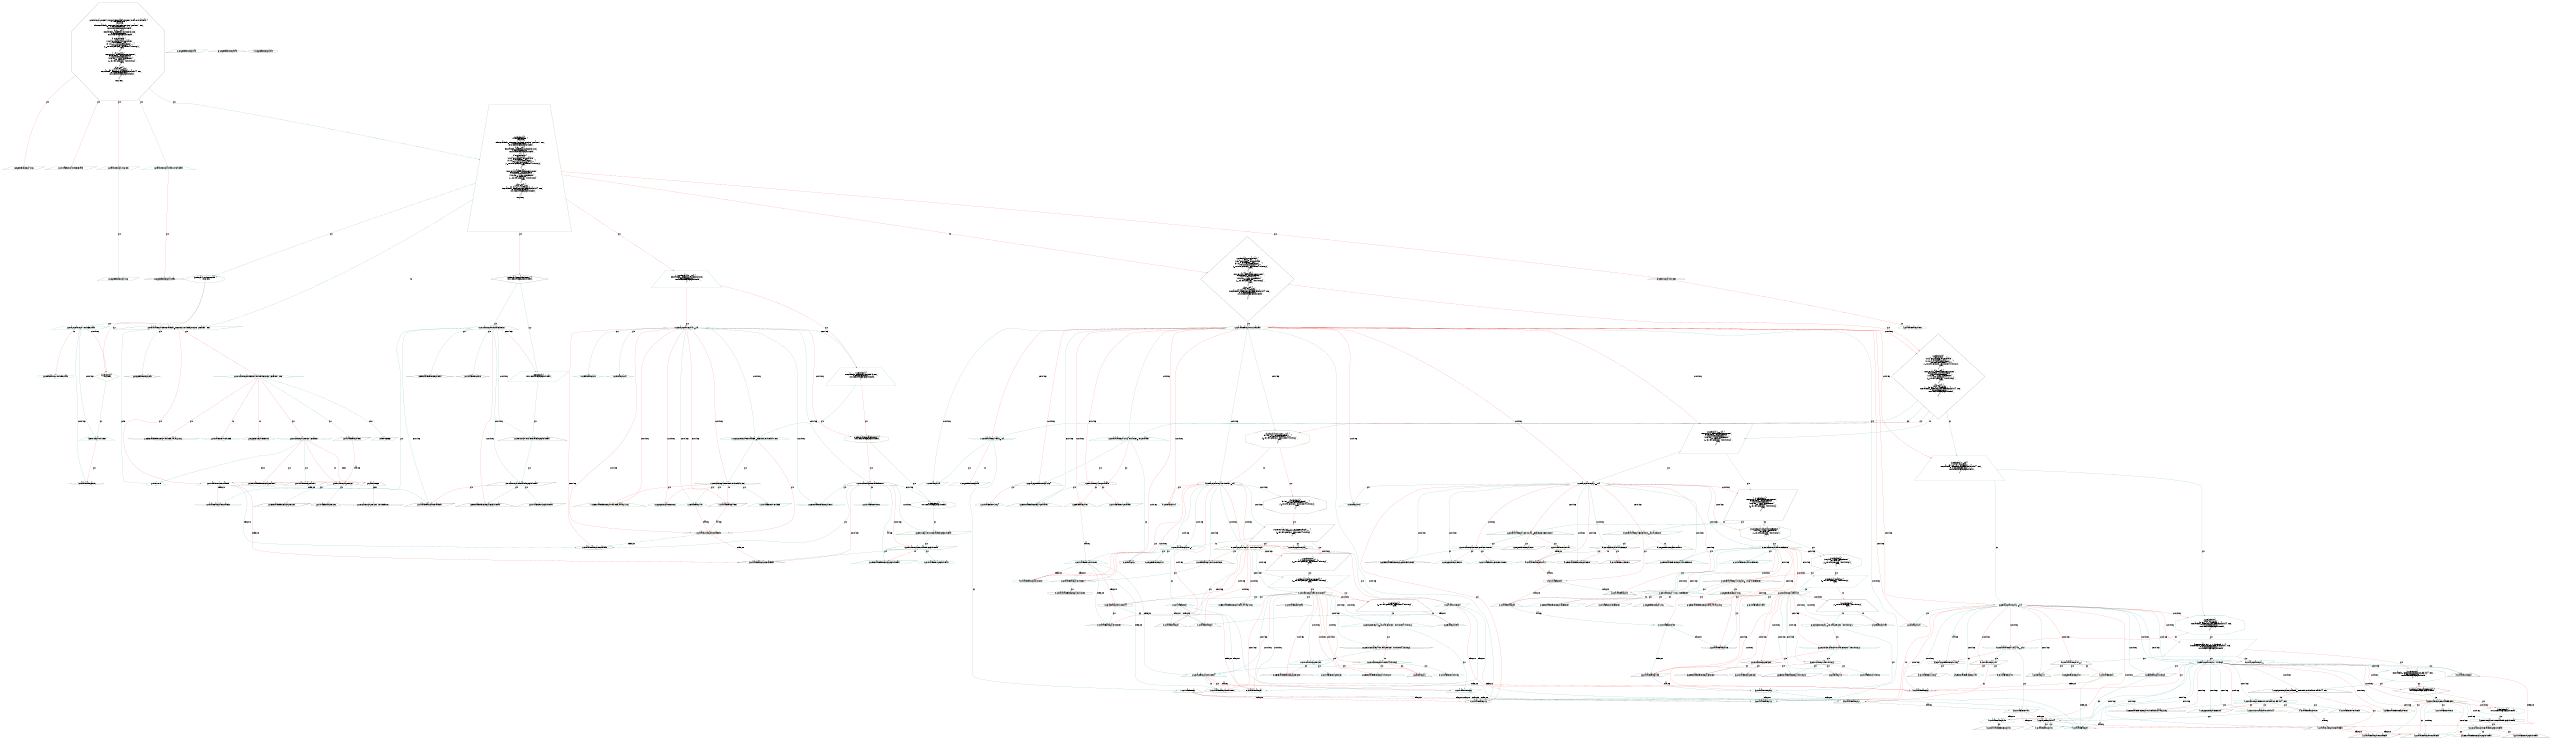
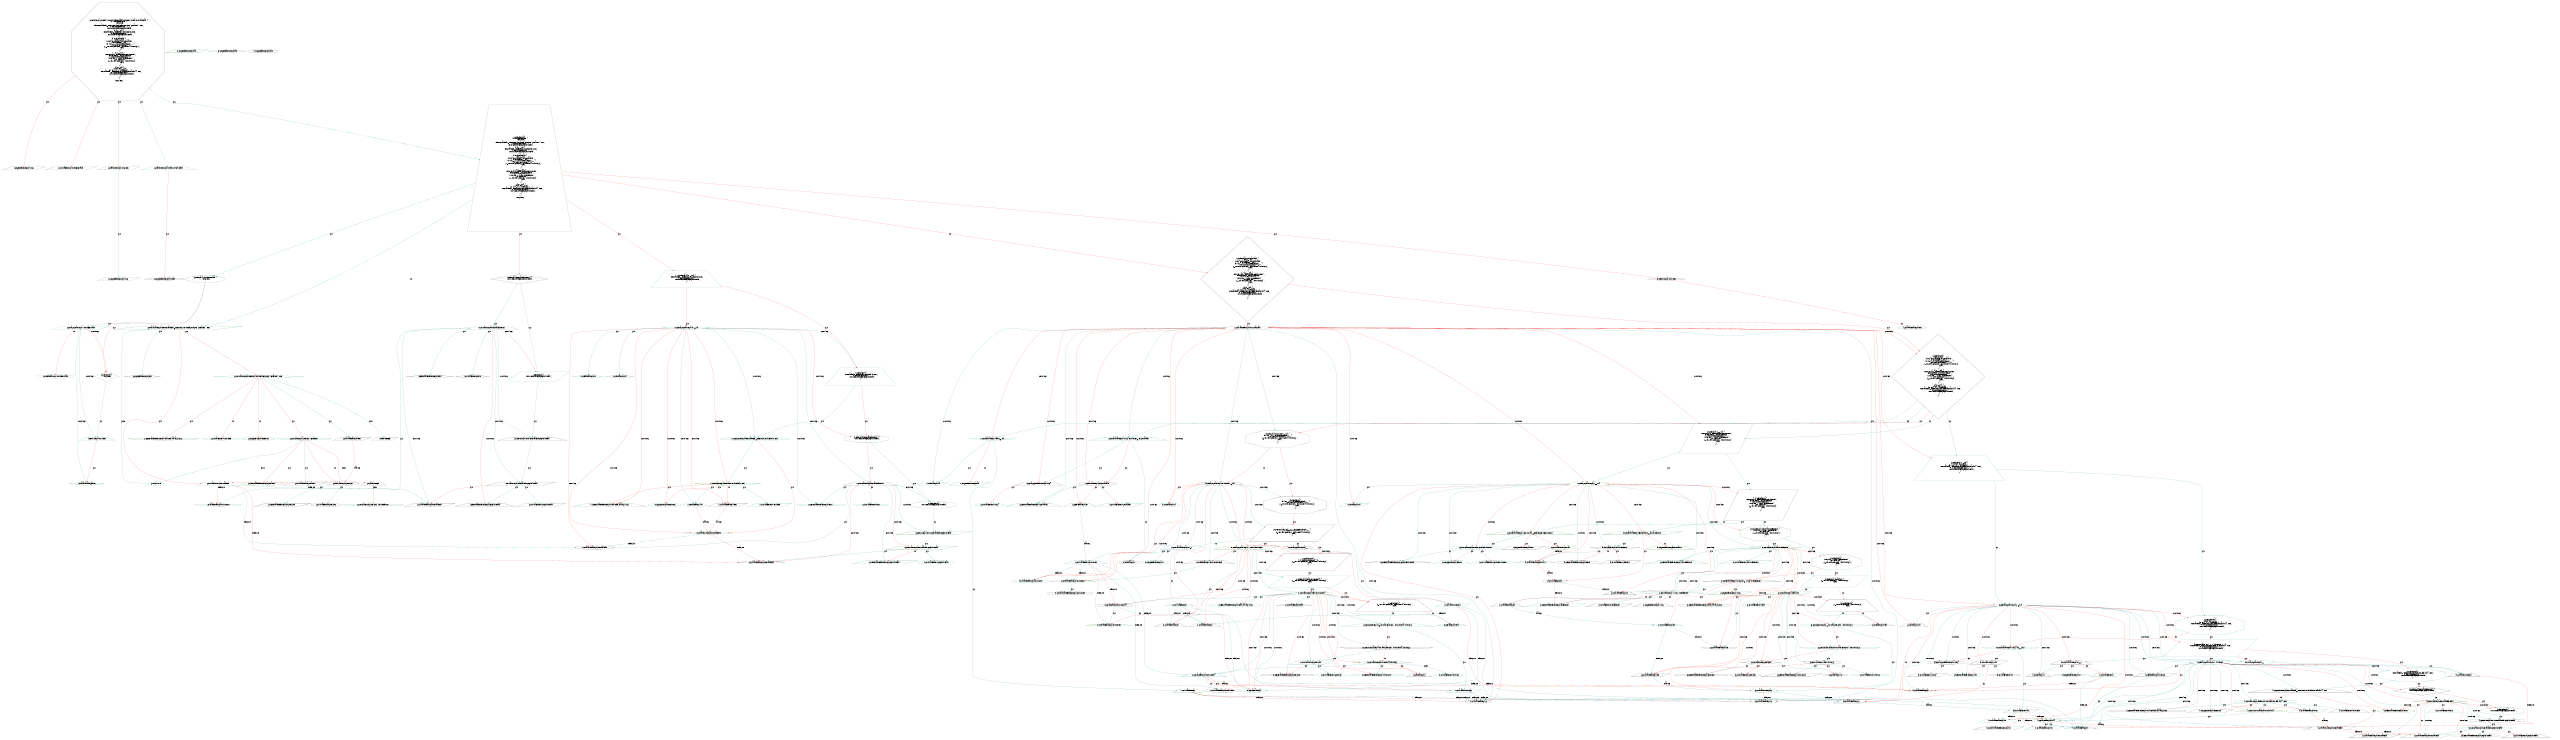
(218, 505) -> (218, 505)
(890, 533) -> (890, 533)
(1531, 593) -> (1555, 593)
(1955, 637) -> (1955, 637)
(1426, 666) -> (1426, 666)
(1254, 691) -> (1254, 691)
(1998, 724) -> (2017, 721)
